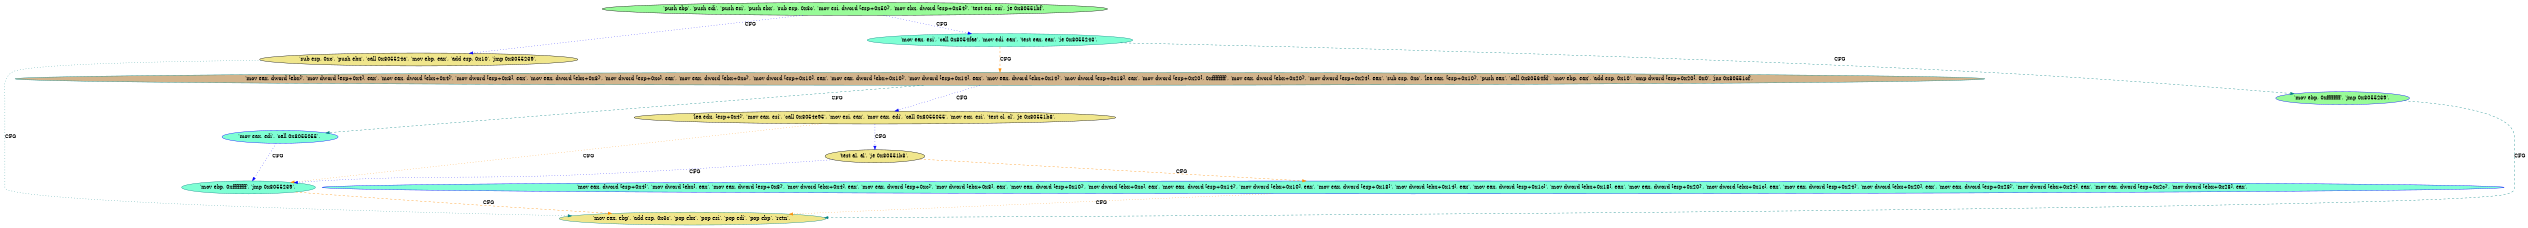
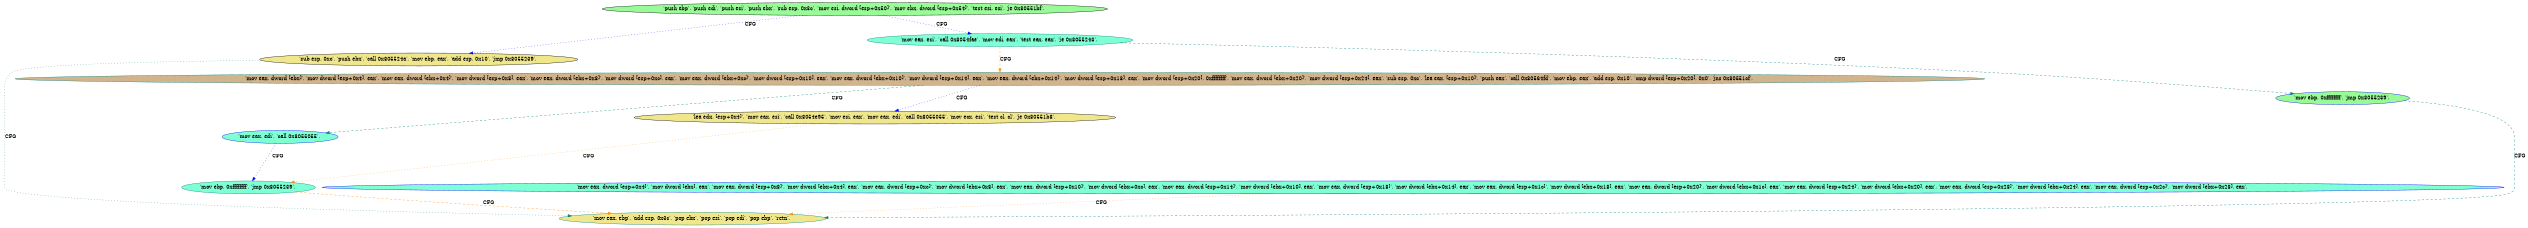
(875, 156) -> none
